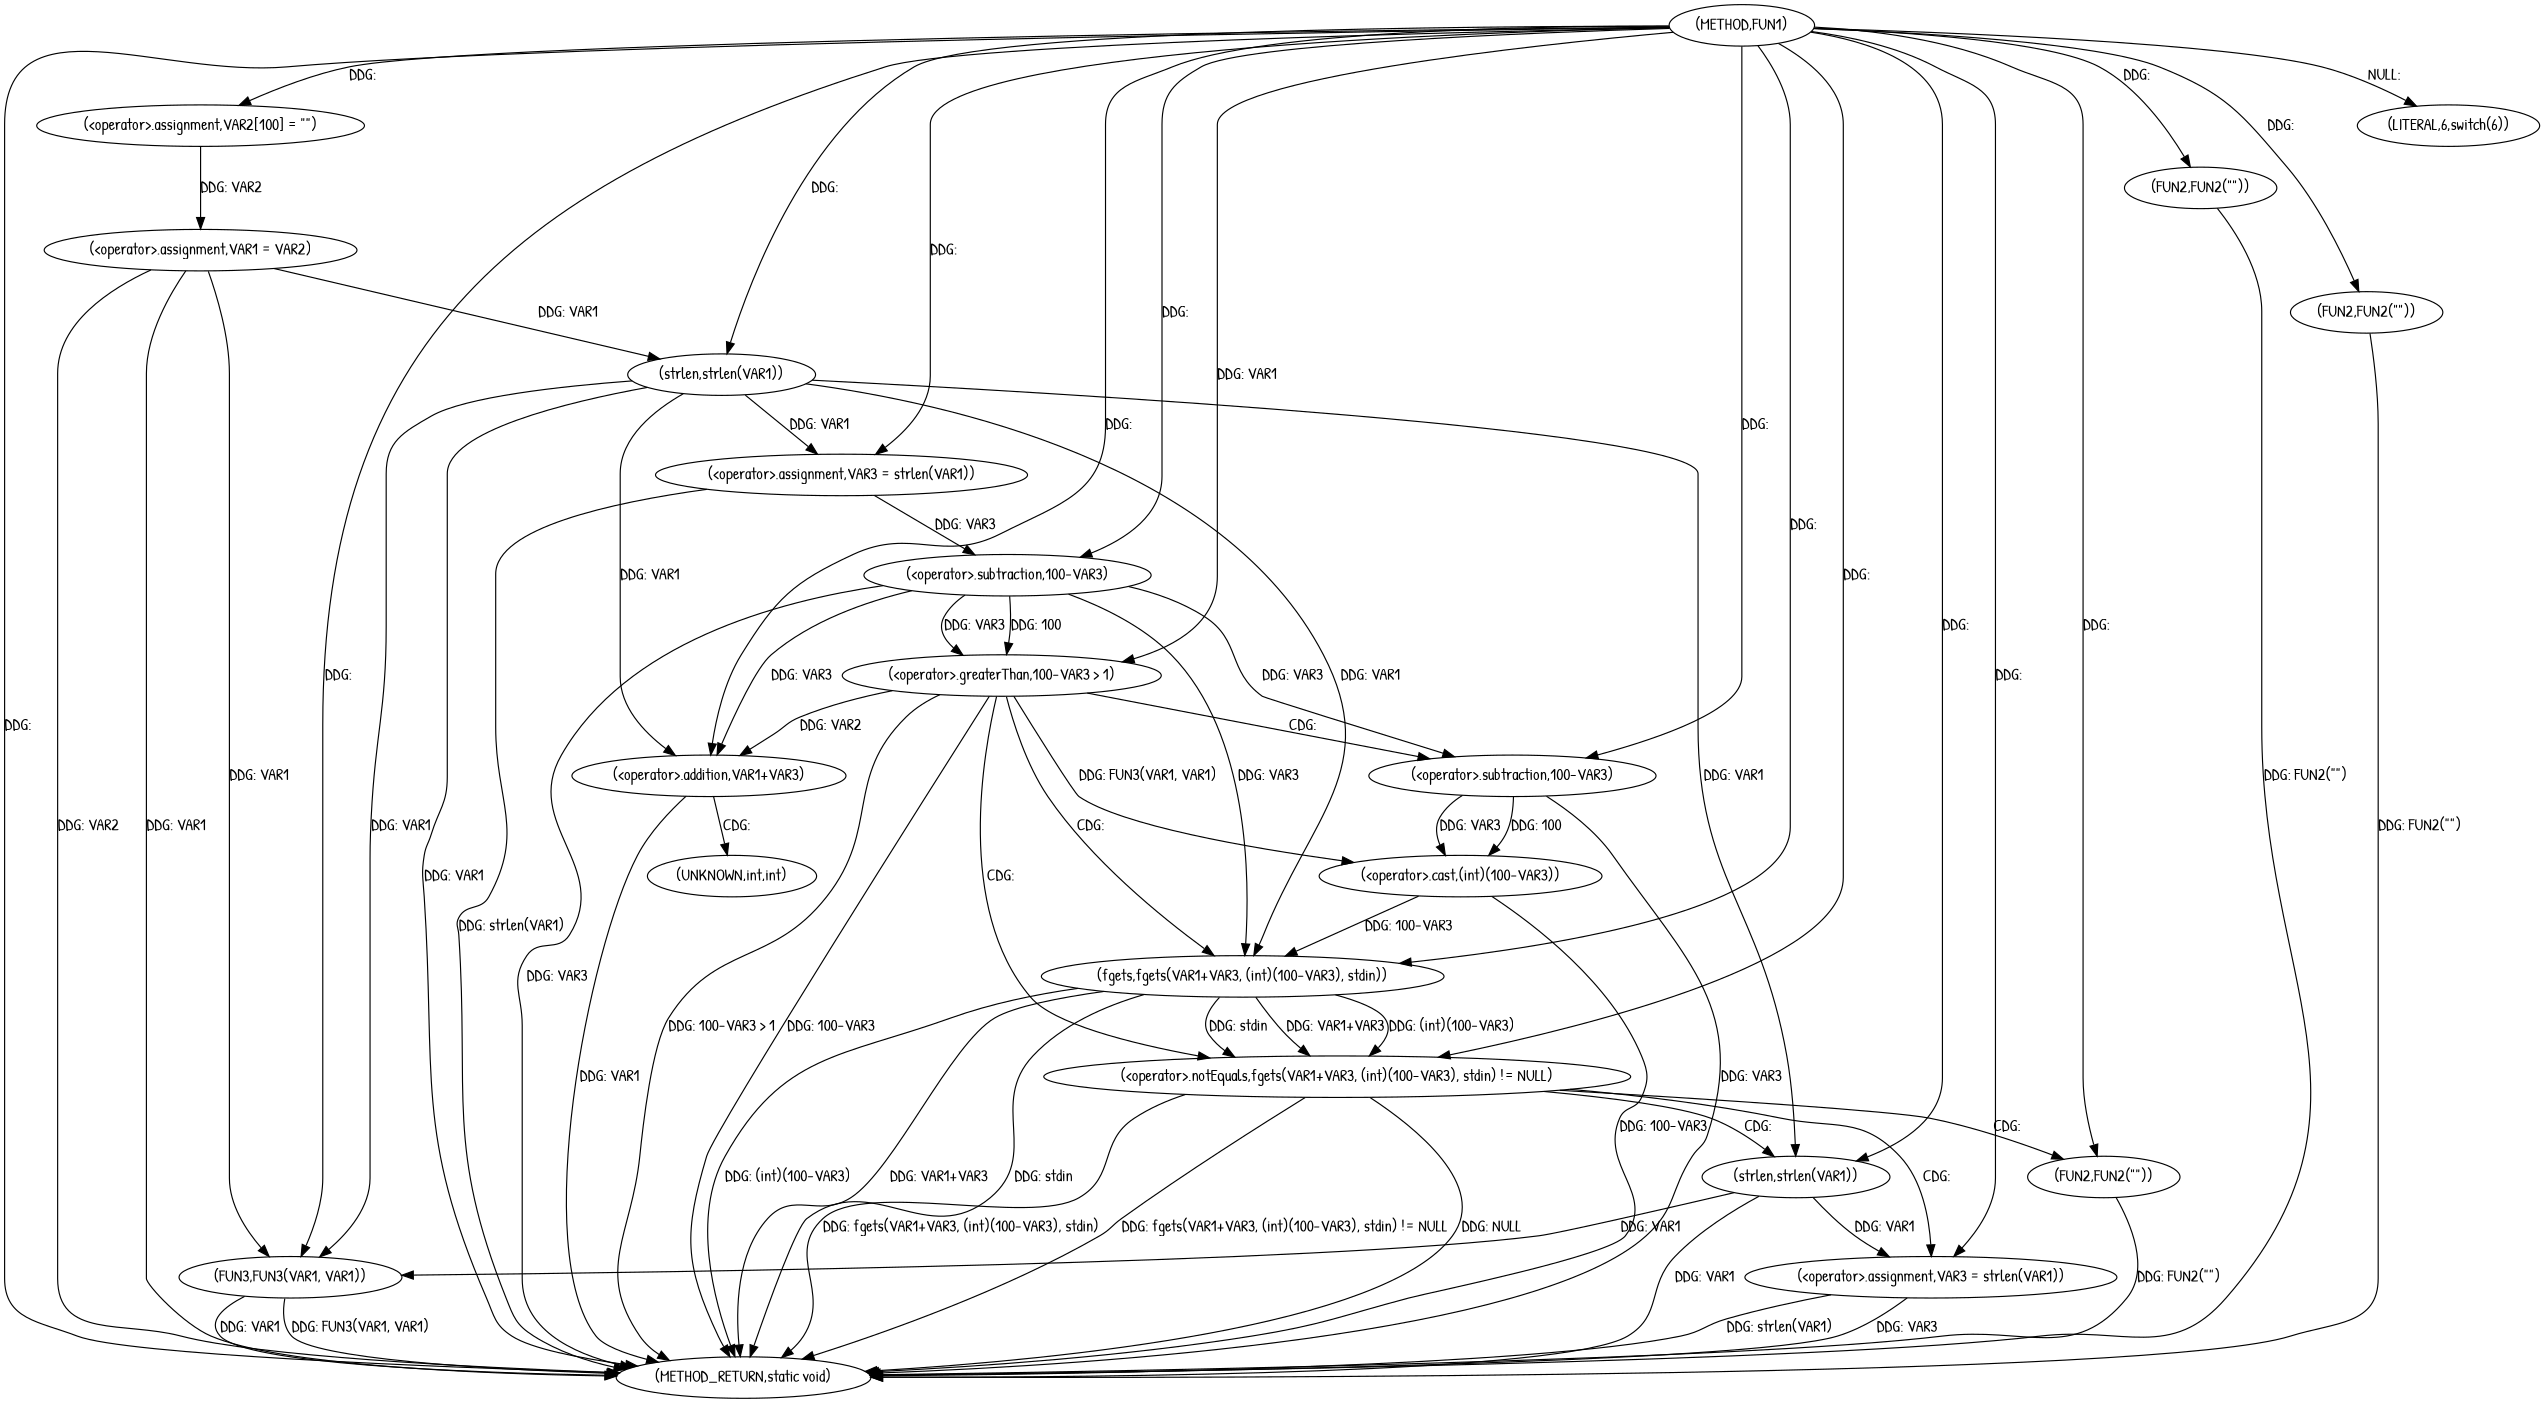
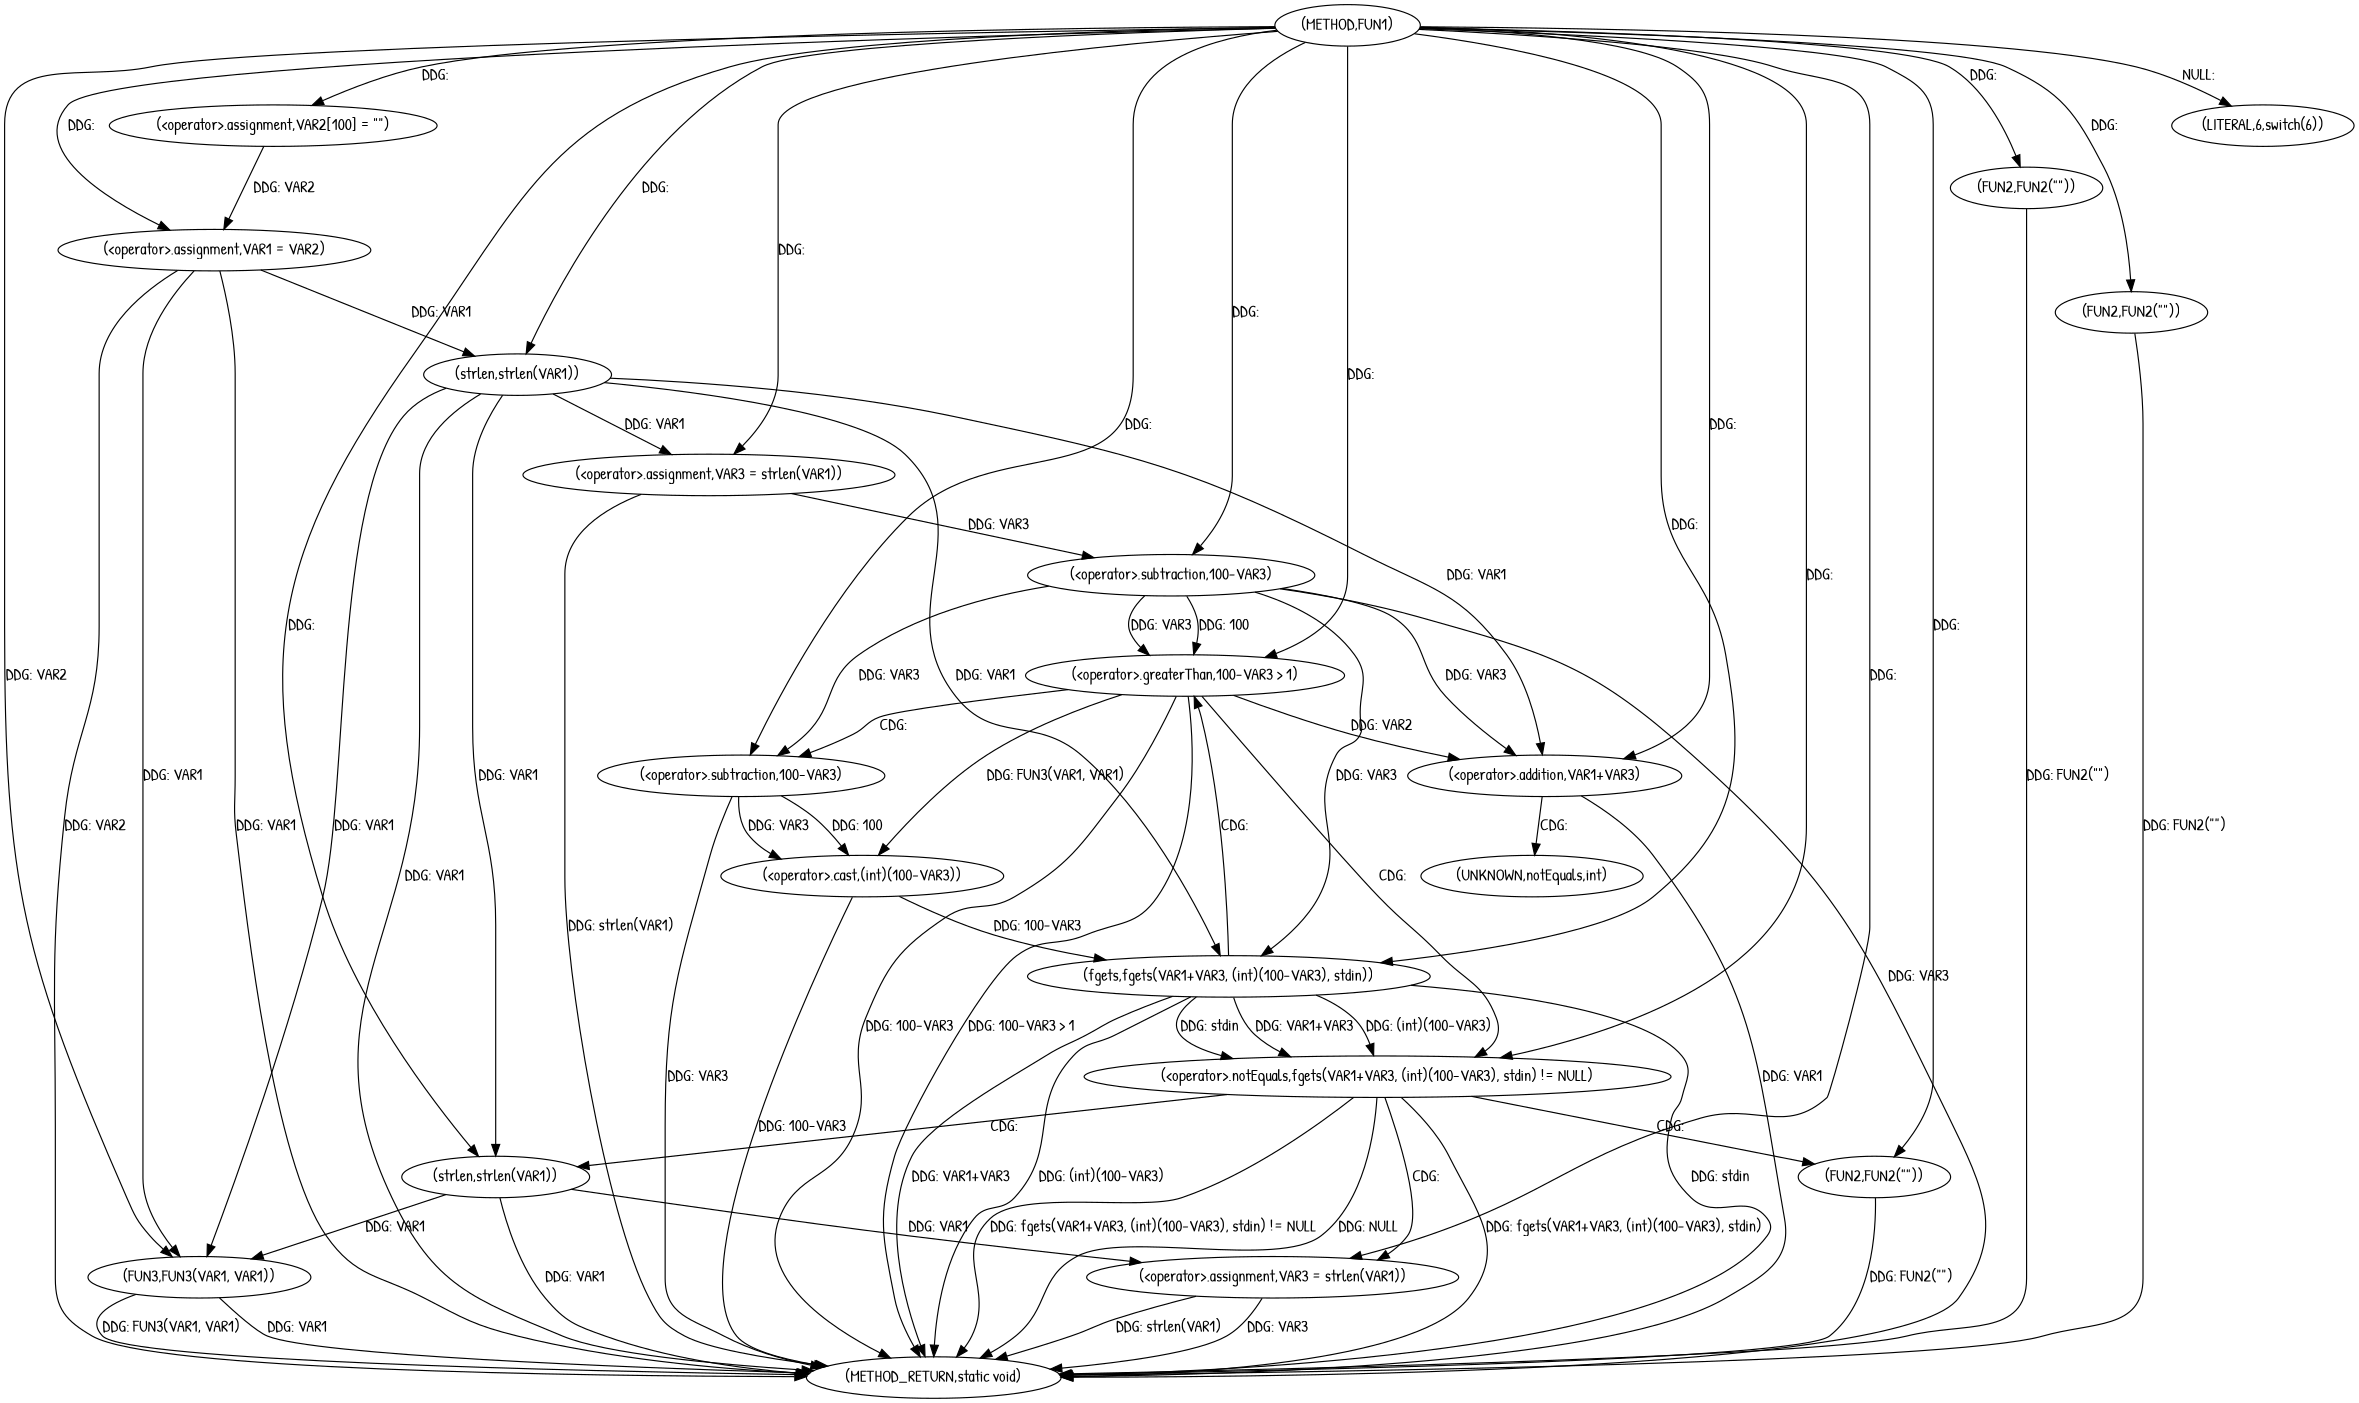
(5, 163) -> (722, 46)
(1247, 375) -> (1363, 375)
(341, 676) -> (37, 676)
(1082, 840) -> (1220, 831)
(732, 876) -> (1532, 876)
